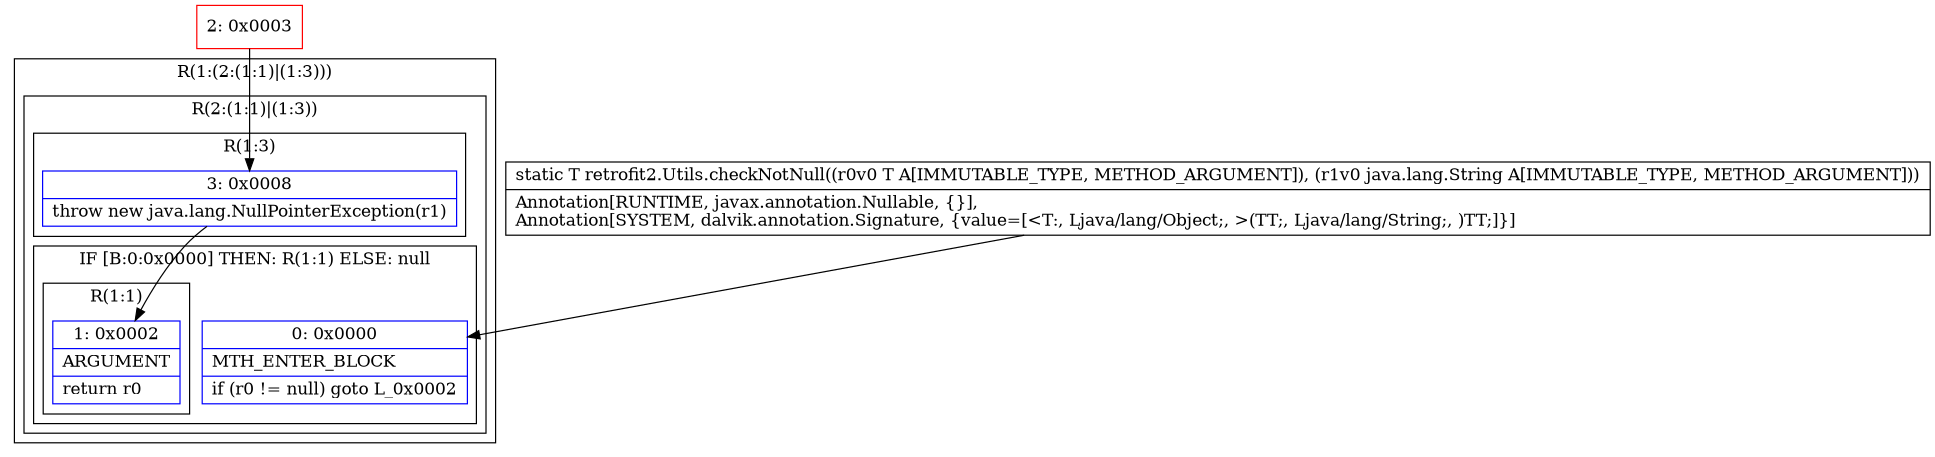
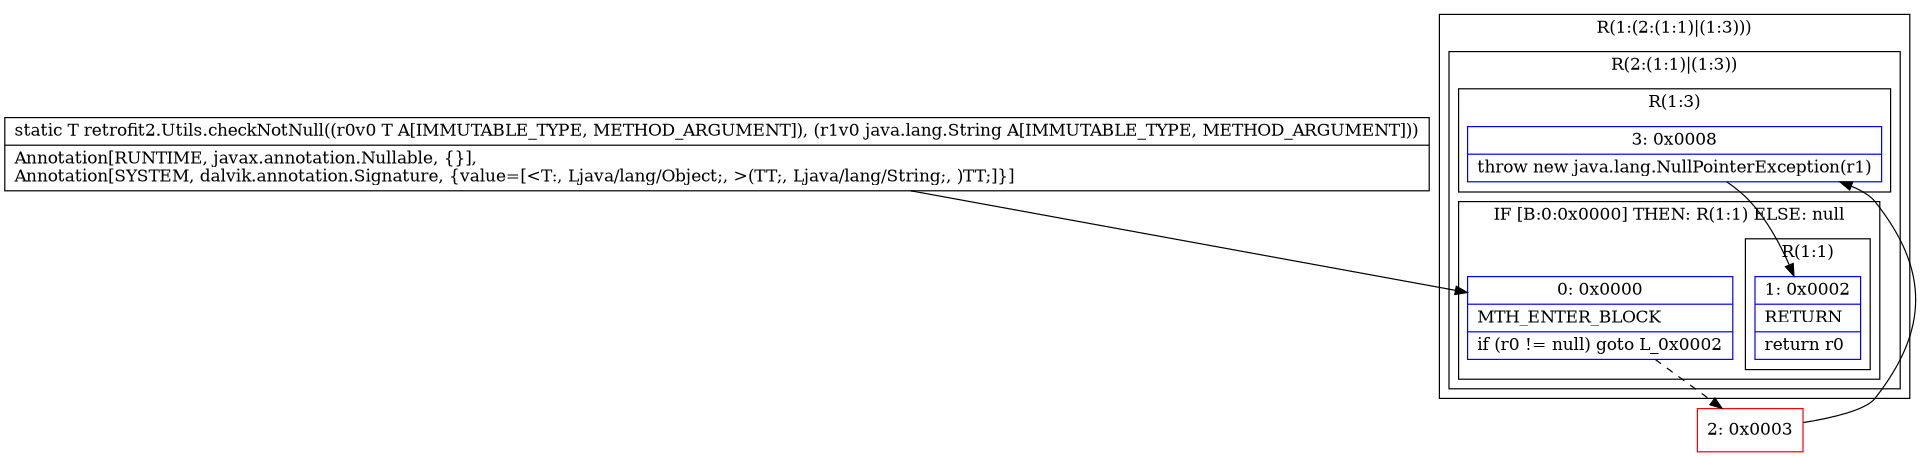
(116, 362) -> (1804, 317)
none -> (1671, 371)
